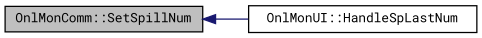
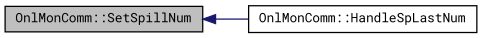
(363, 19) -> (363, 19)
